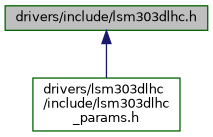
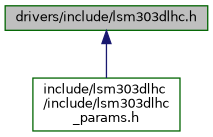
(106, 105) -> (106, 105)
